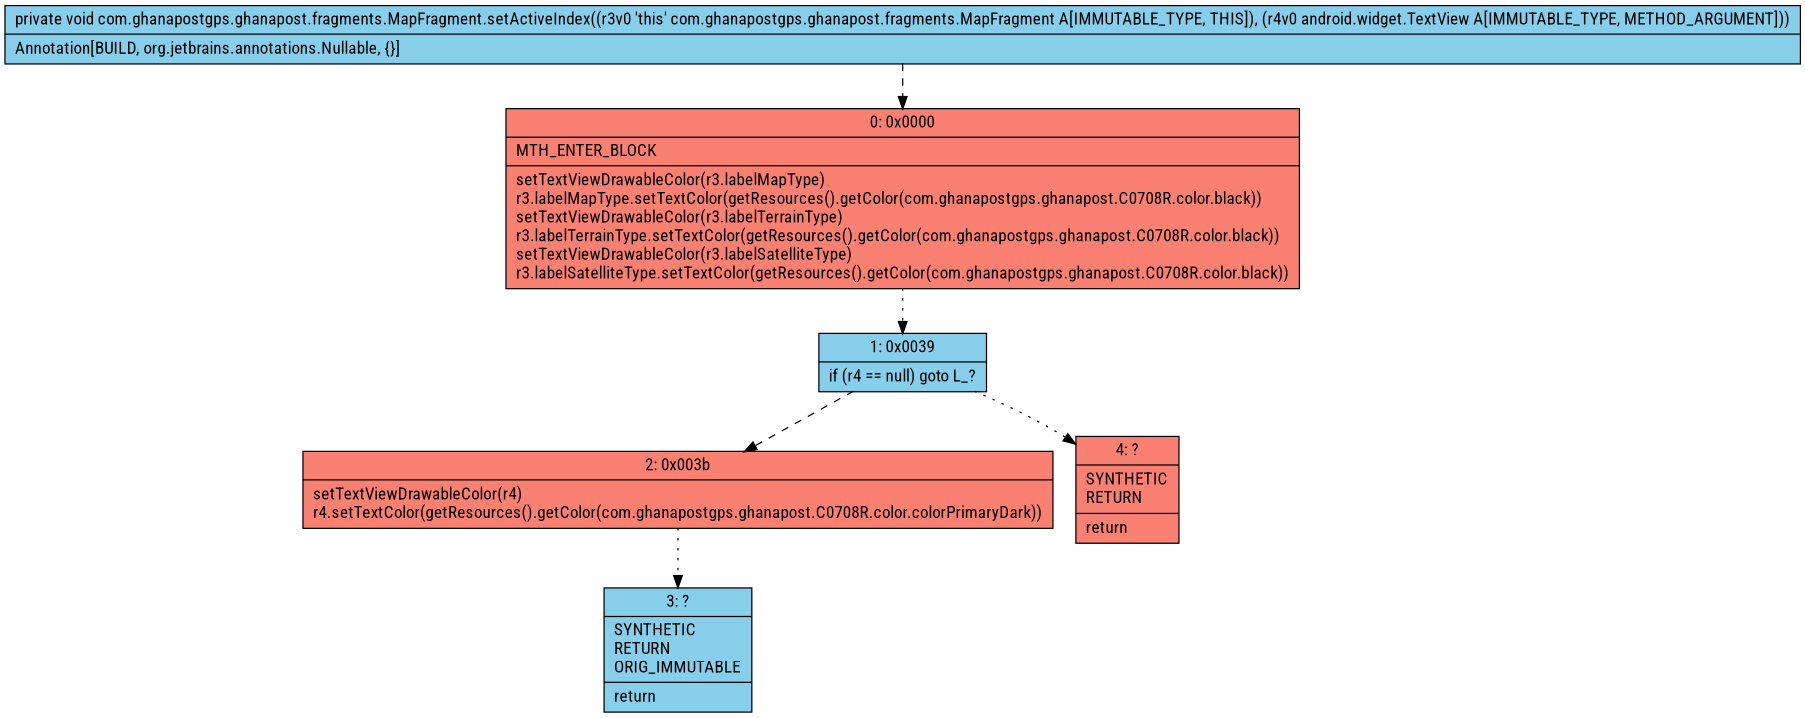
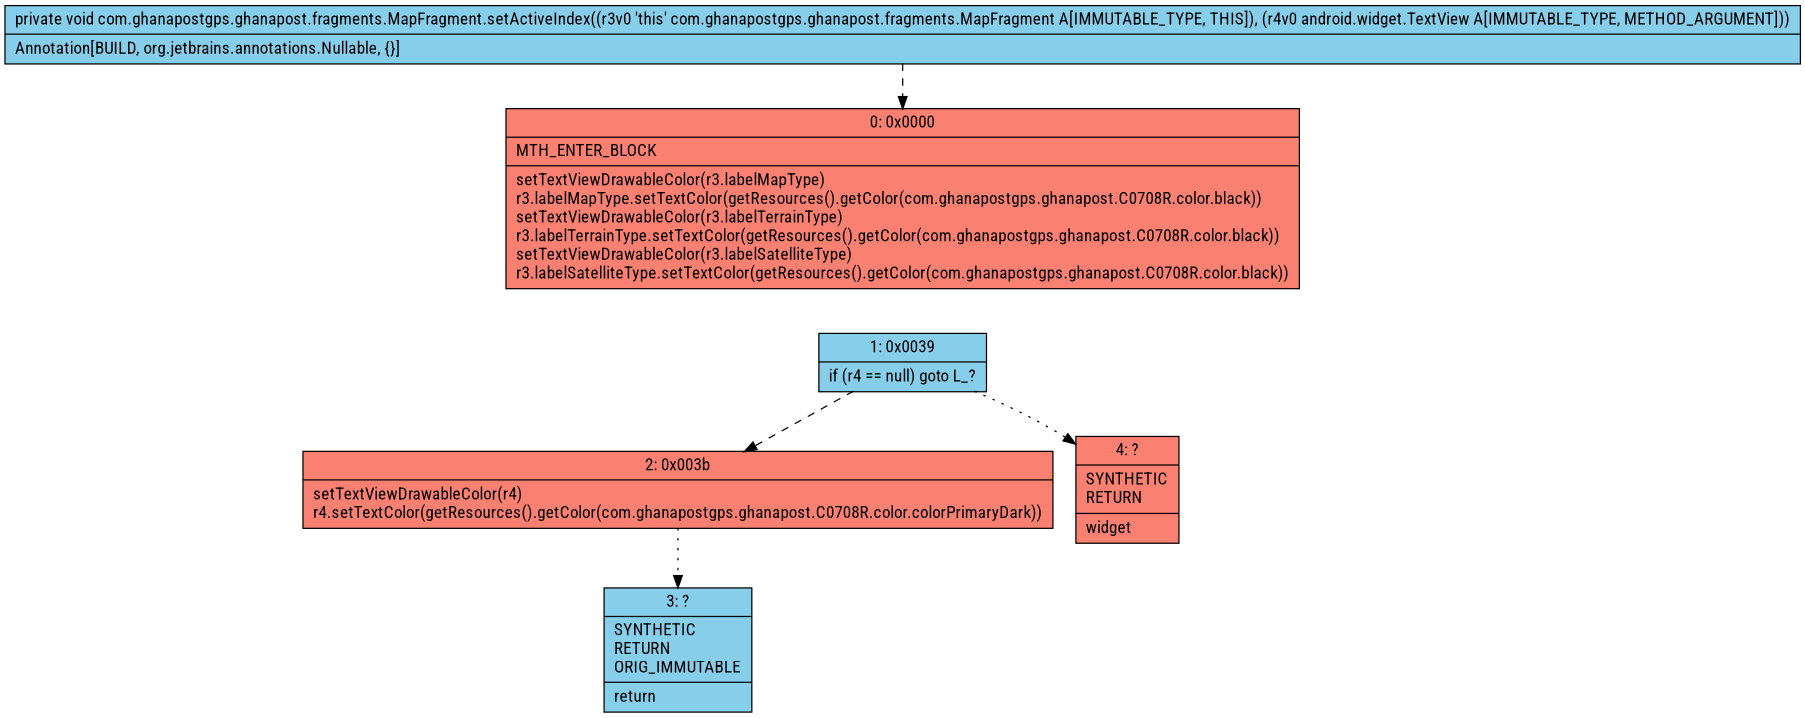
(903, 305) -> none
(1107, 528) -> (1109, 528)
